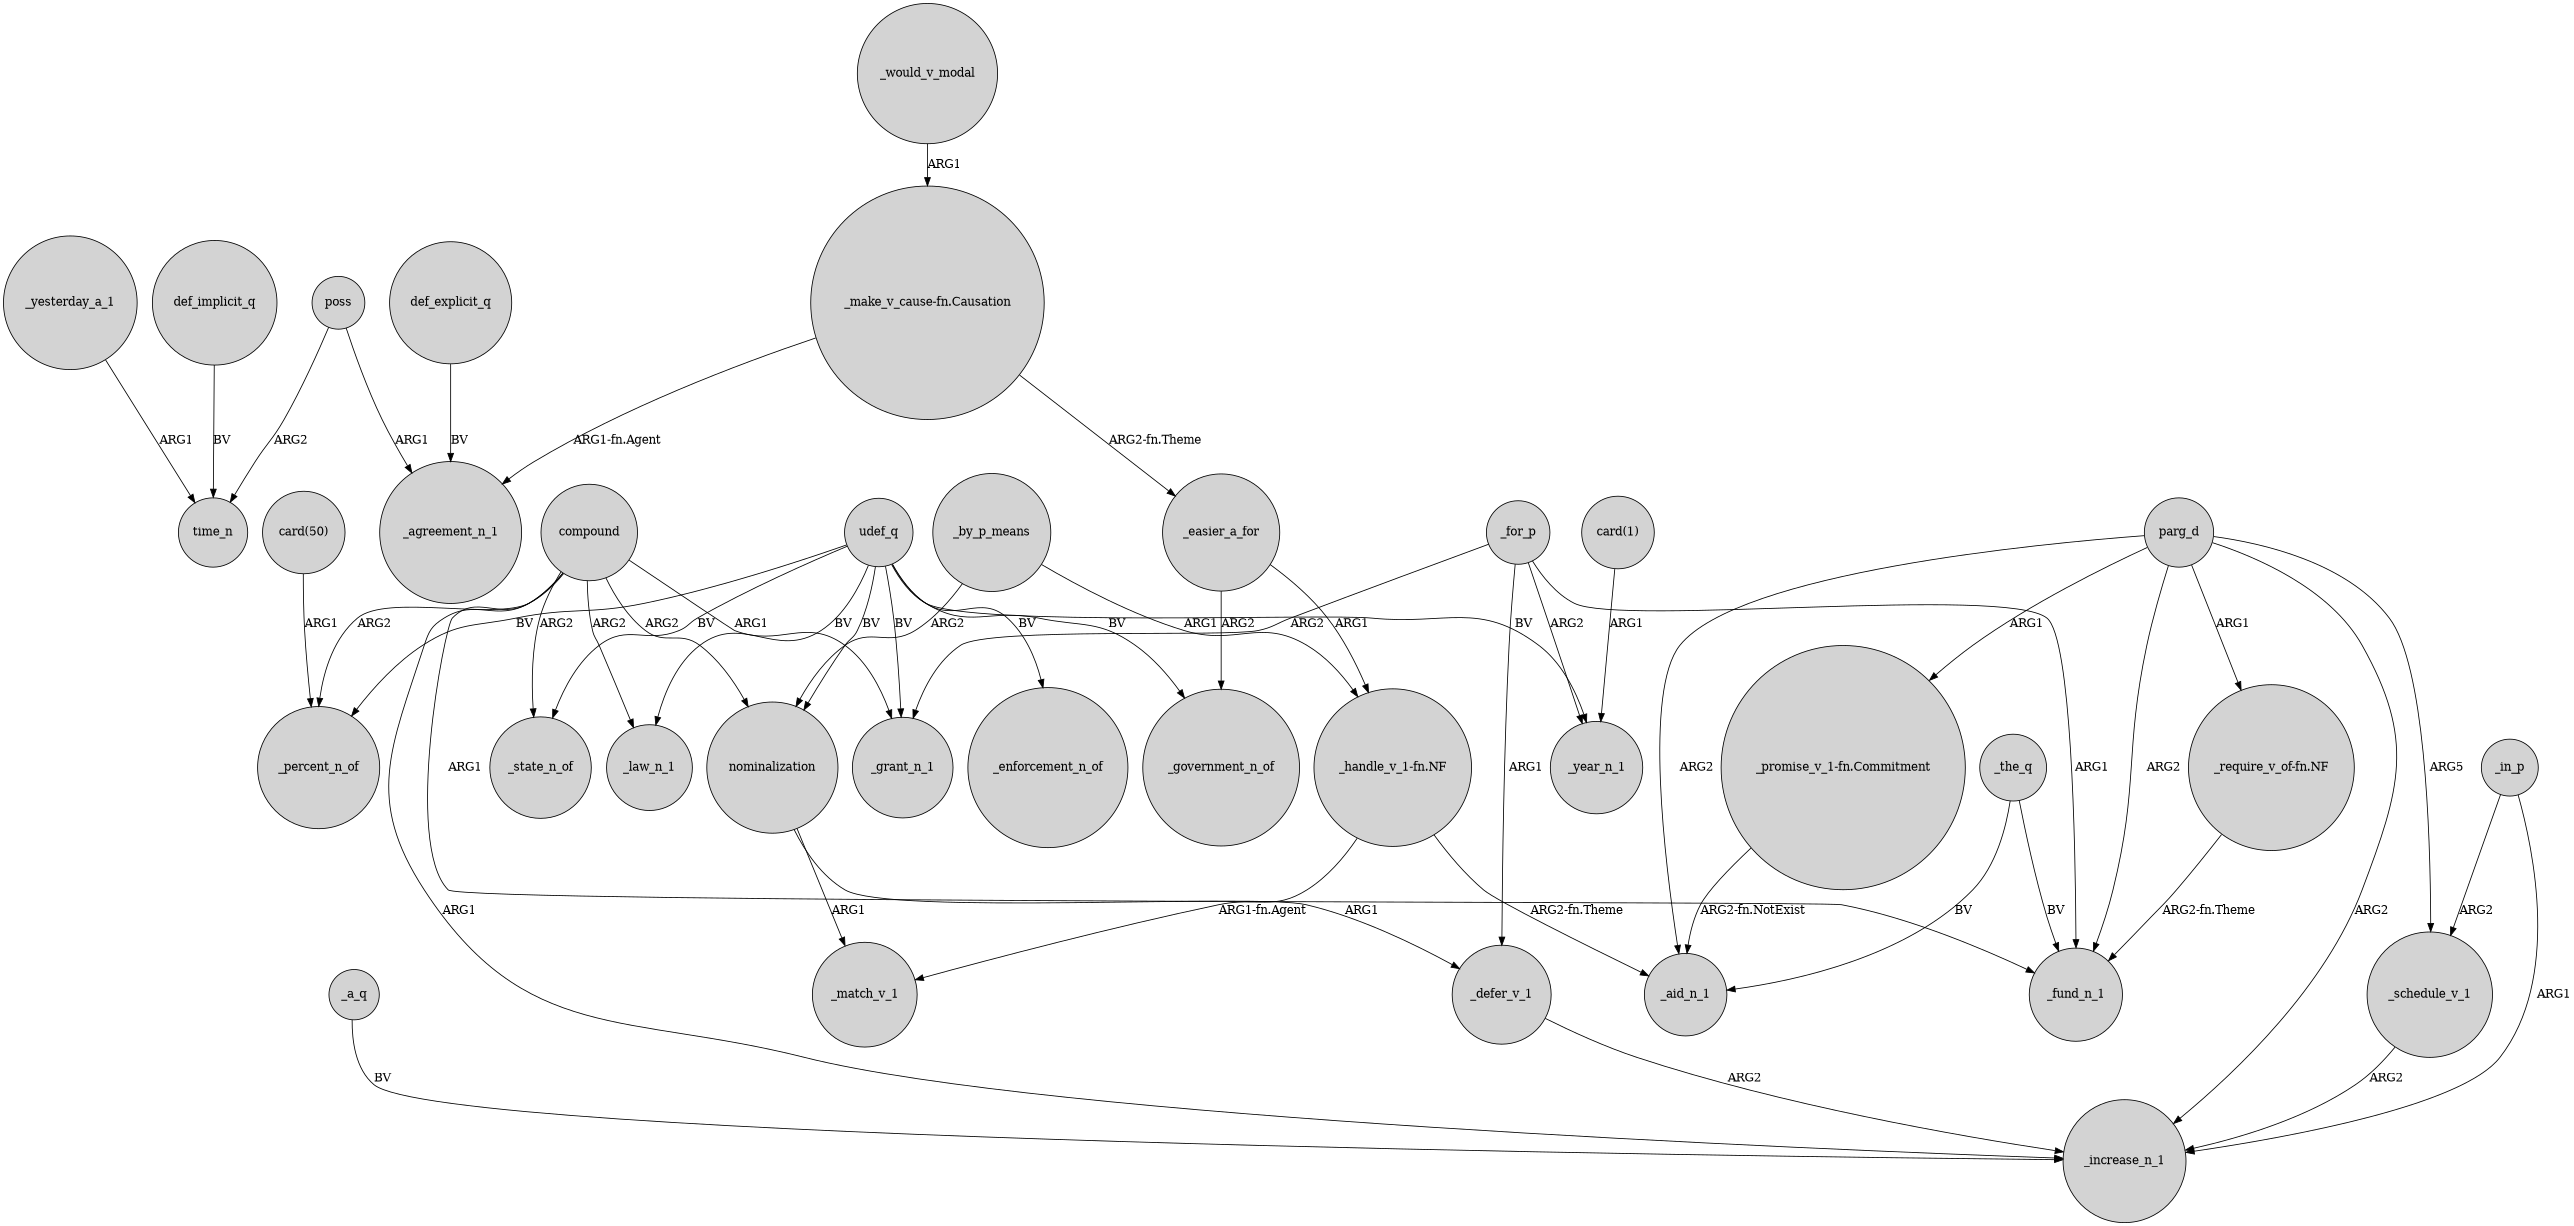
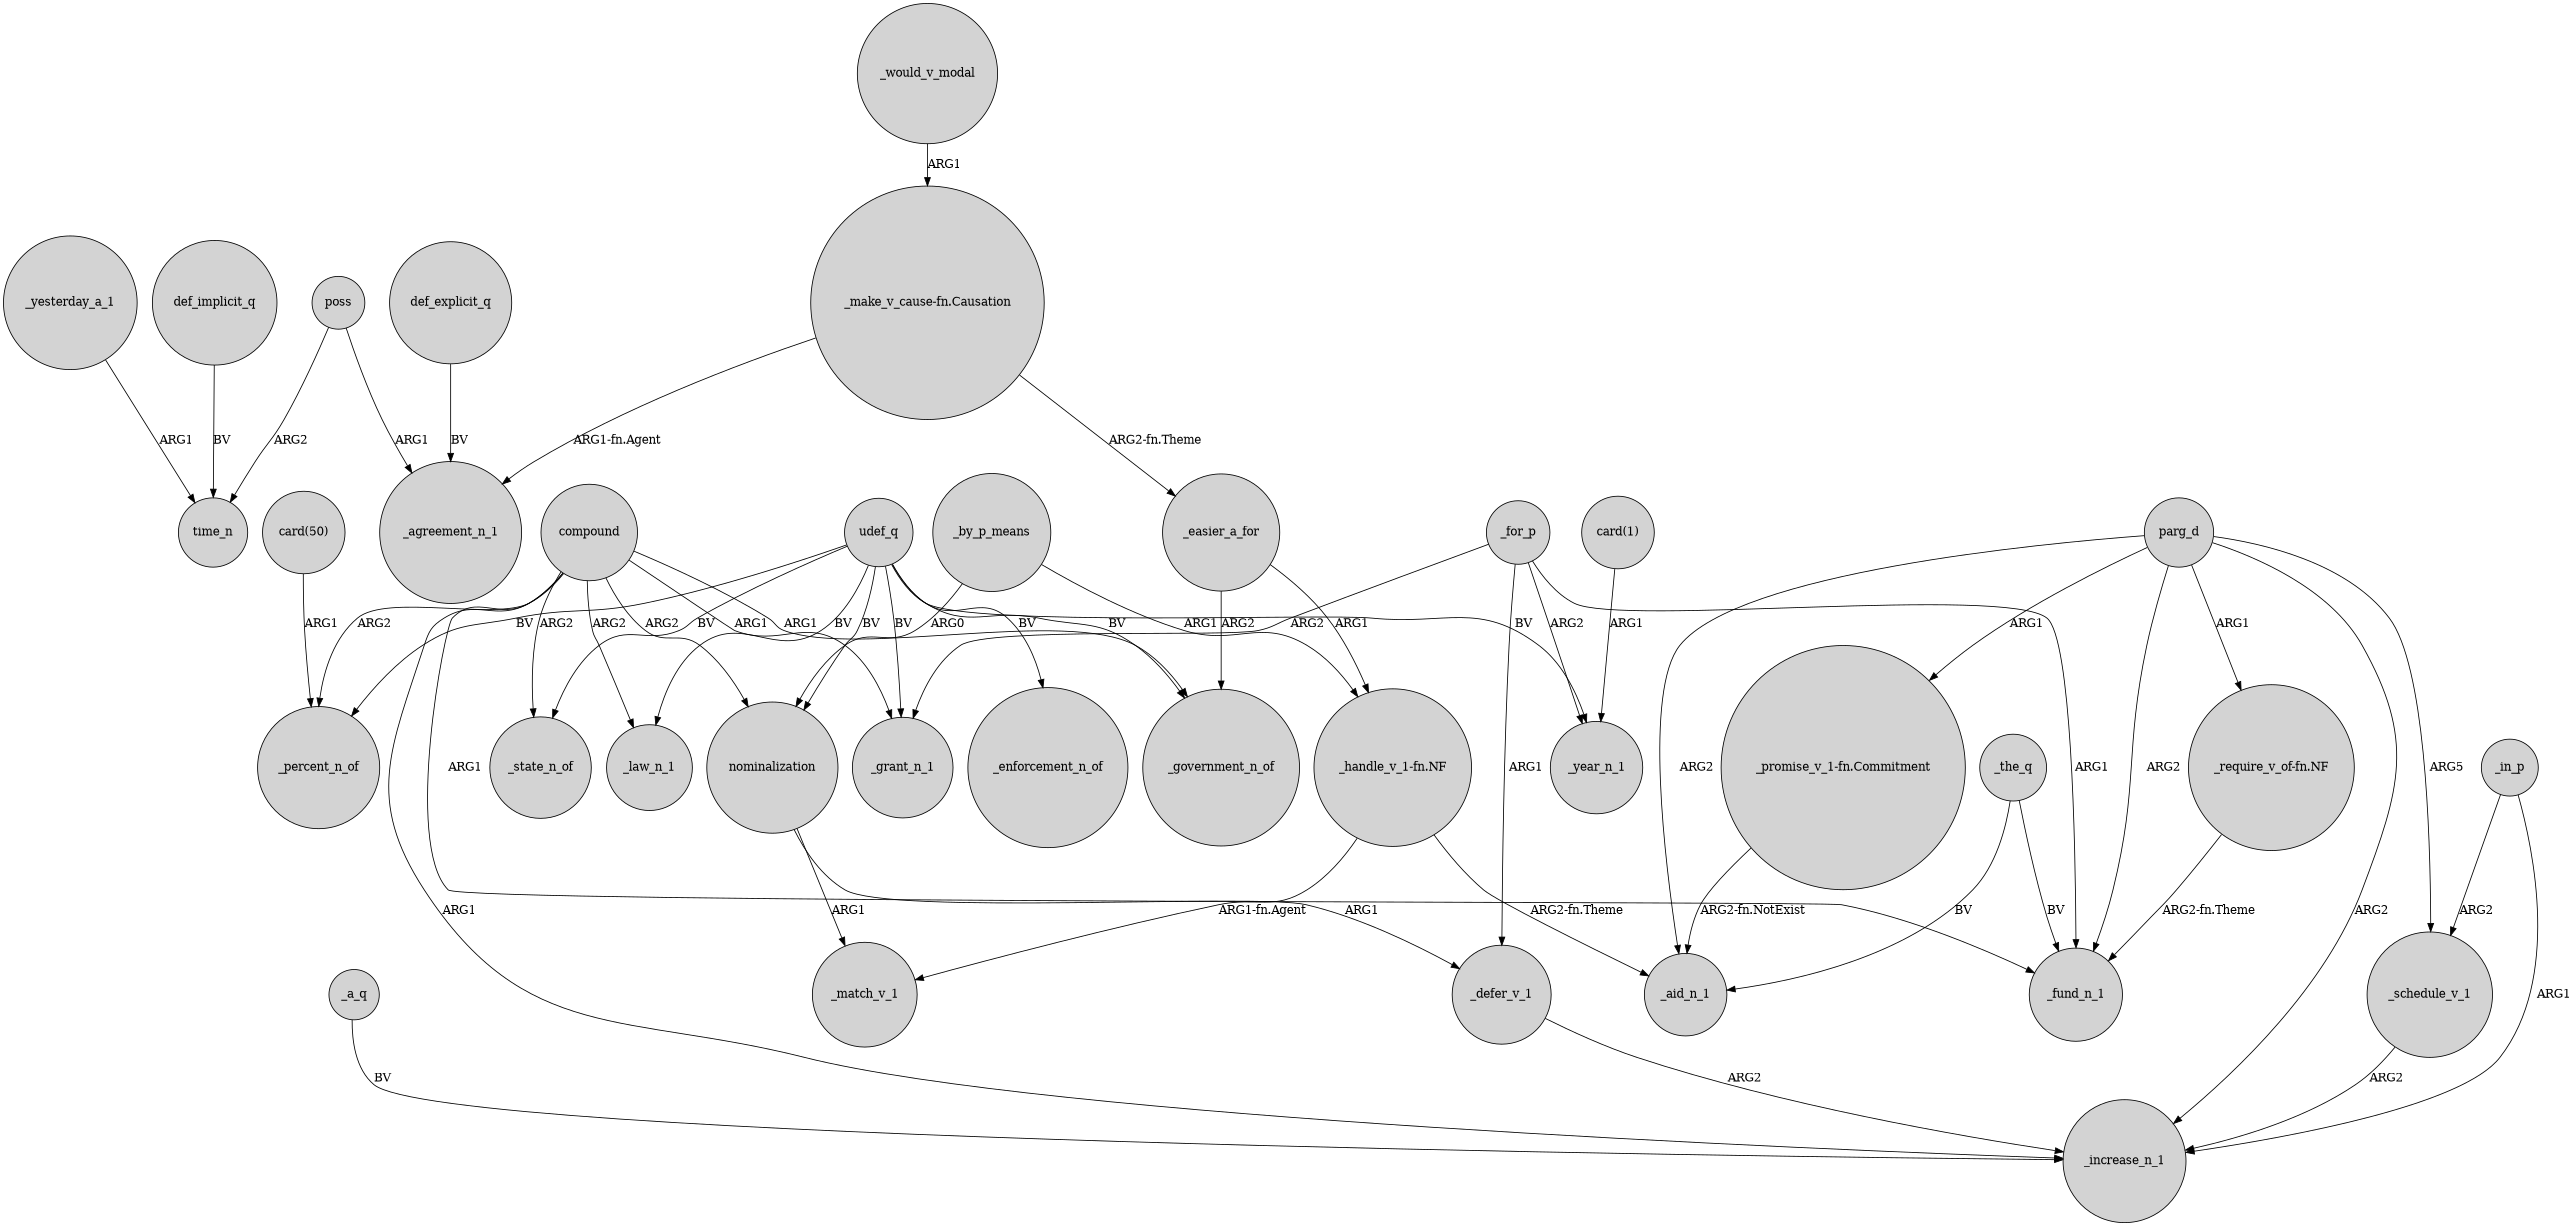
(948, 624) -> (948, 624)
none -> (923, 636)
